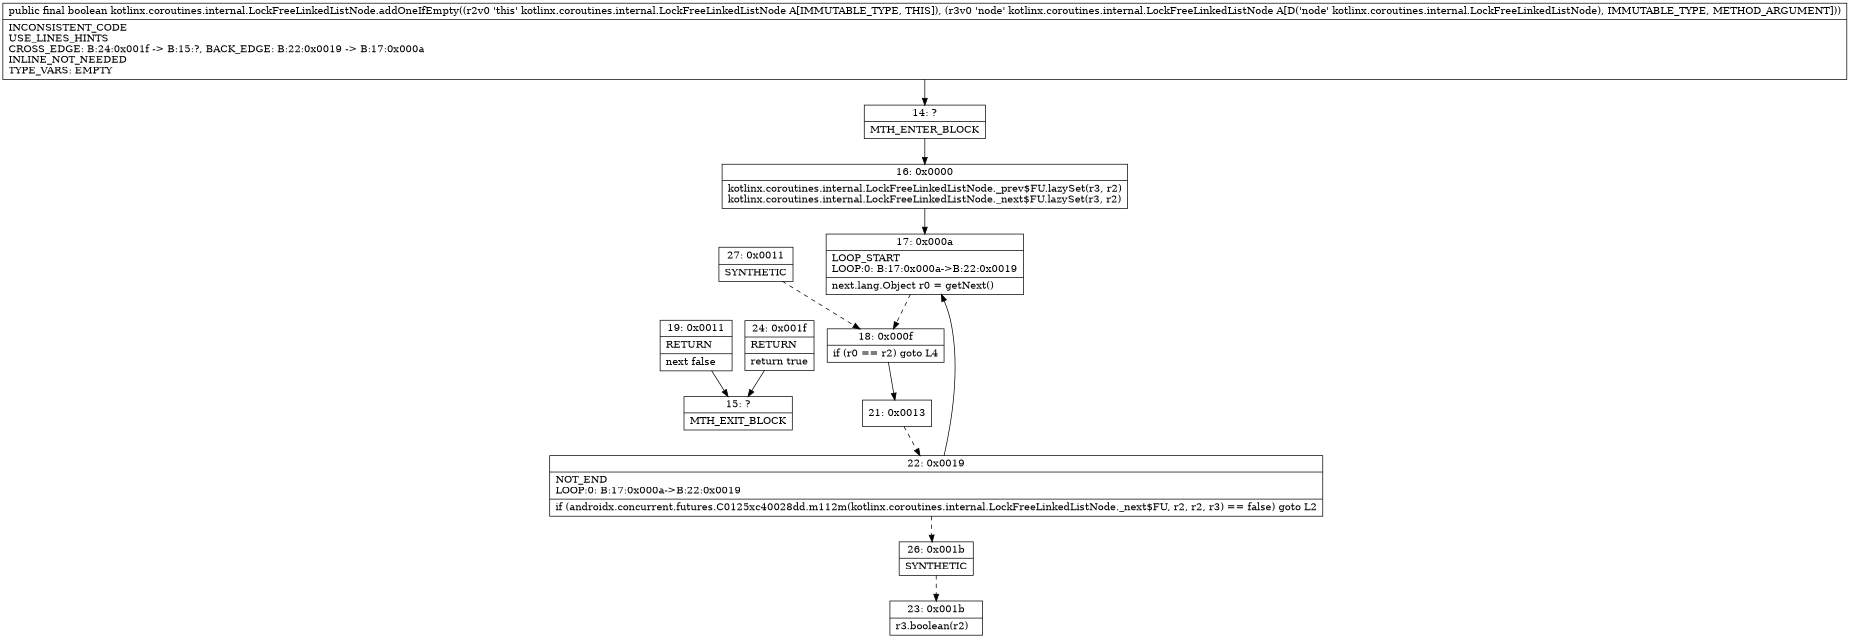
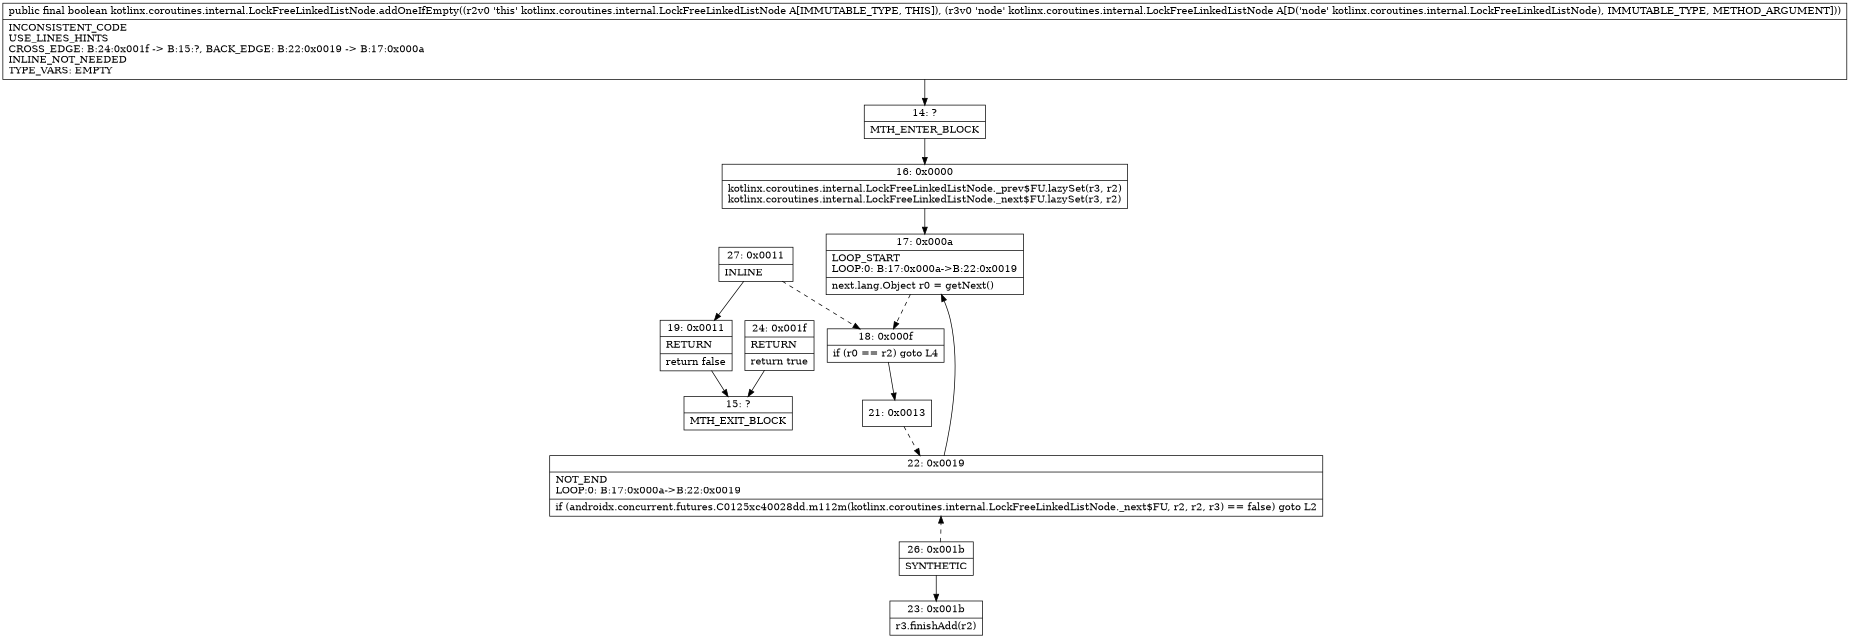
(756, 273) -> (744, 273)
none -> (731, 298)
(691, 362) -> (696, 362)
(931, 525) -> (941, 533)
(936, 585) -> (936, 585)
(932, 626) -> (936, 626)
